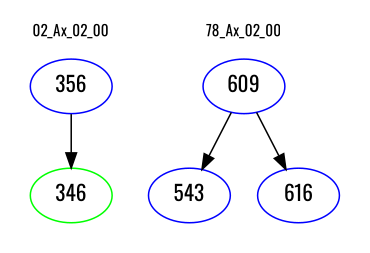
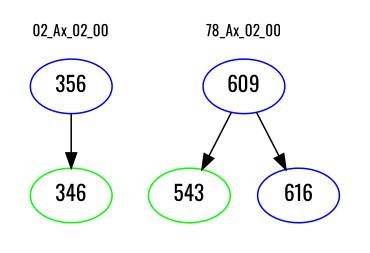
(189, 195) -> (189, 195)
